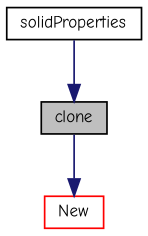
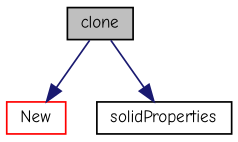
(74, 62) -> (127, 64)
